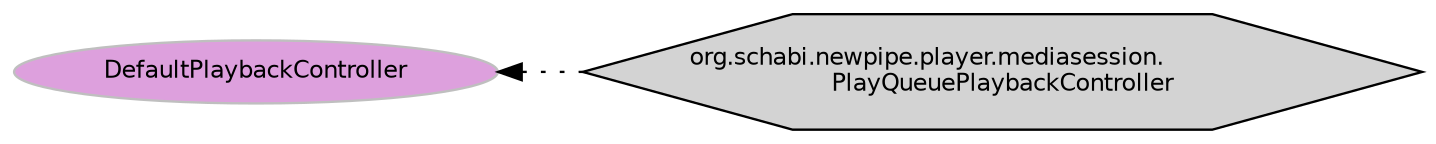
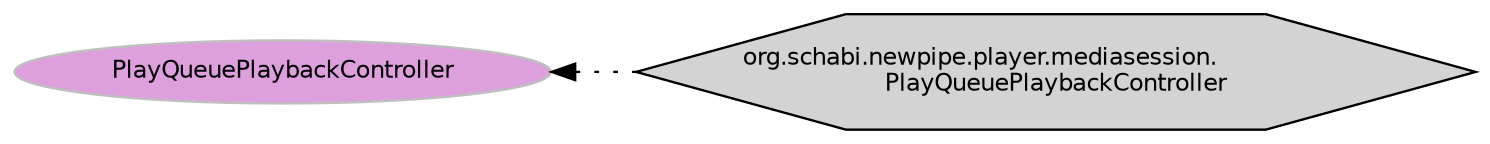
(256, 72) -> (283, 72)
